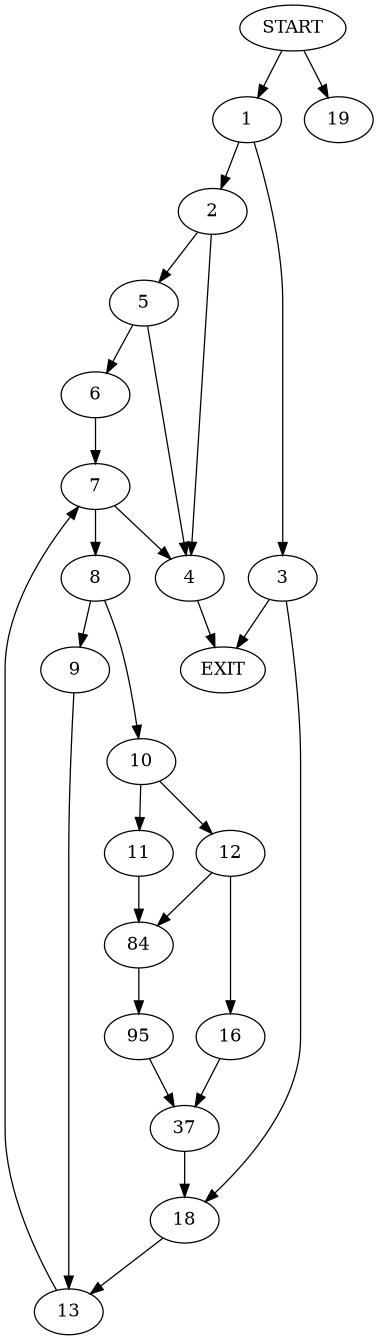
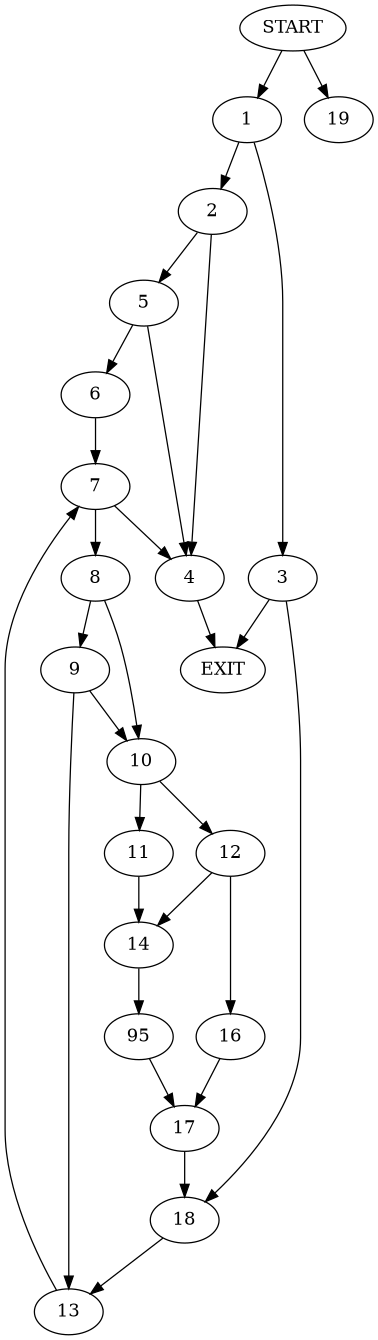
none -> (104, 711)
(139, 945) -> (139, 945)
(185, 1128) -> (185, 1128)
